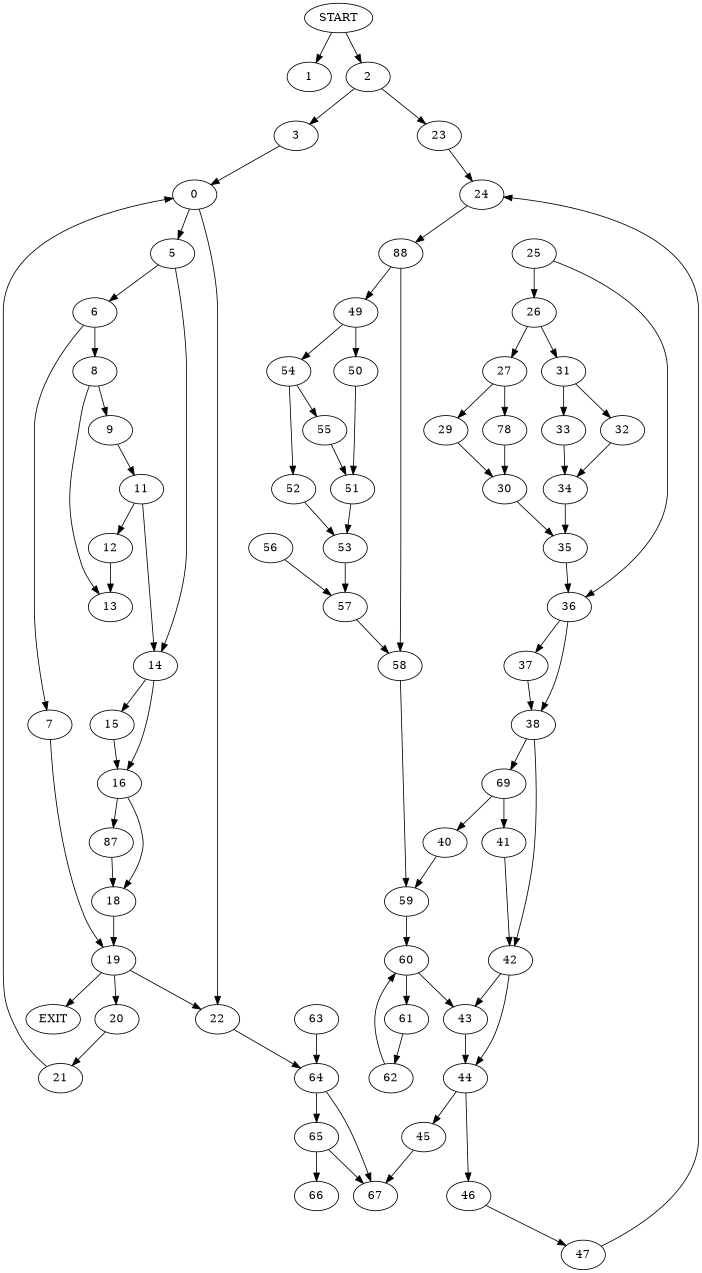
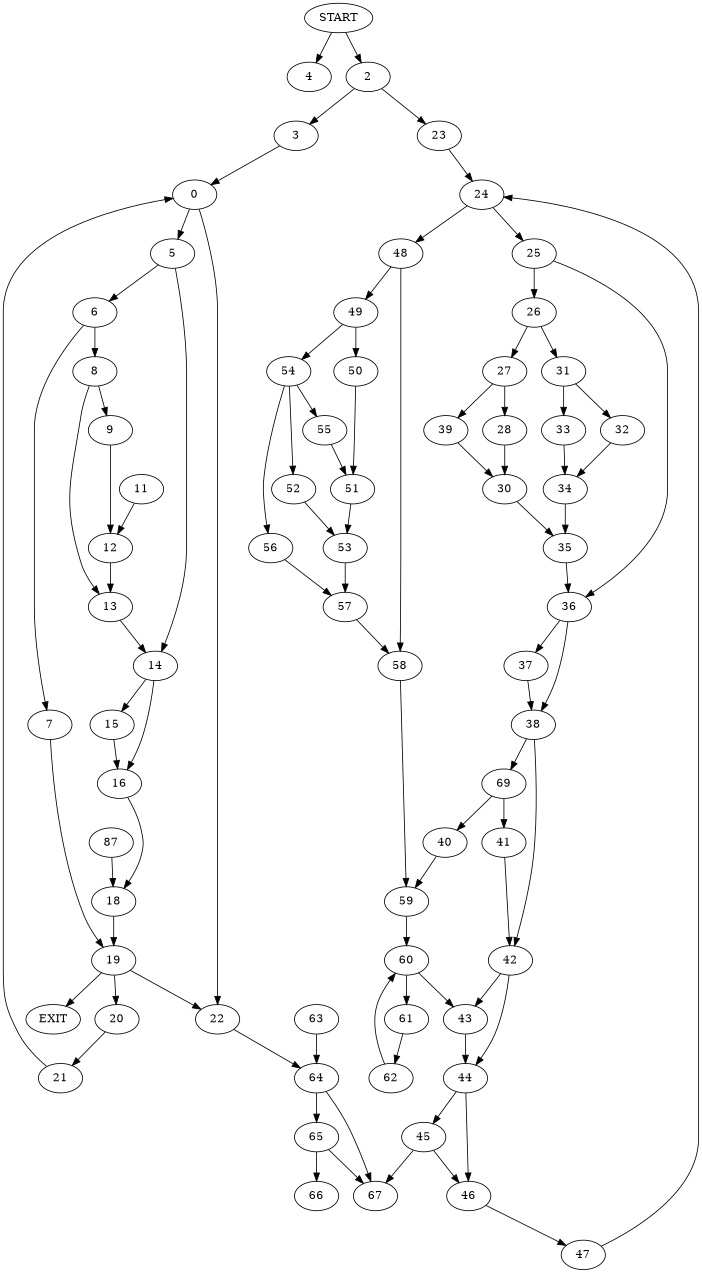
(309, 77) -> (309, 77)
none -> (505, 221)
(401, 254) -> (401, 254)
(446, 430) -> (446, 430)
(505, 430) -> (505, 430)
none -> (267, 455)
(124, 456) -> (110, 485)
(148, 573) -> (130, 633)
(116, 809) -> none
none -> (444, 1163)
